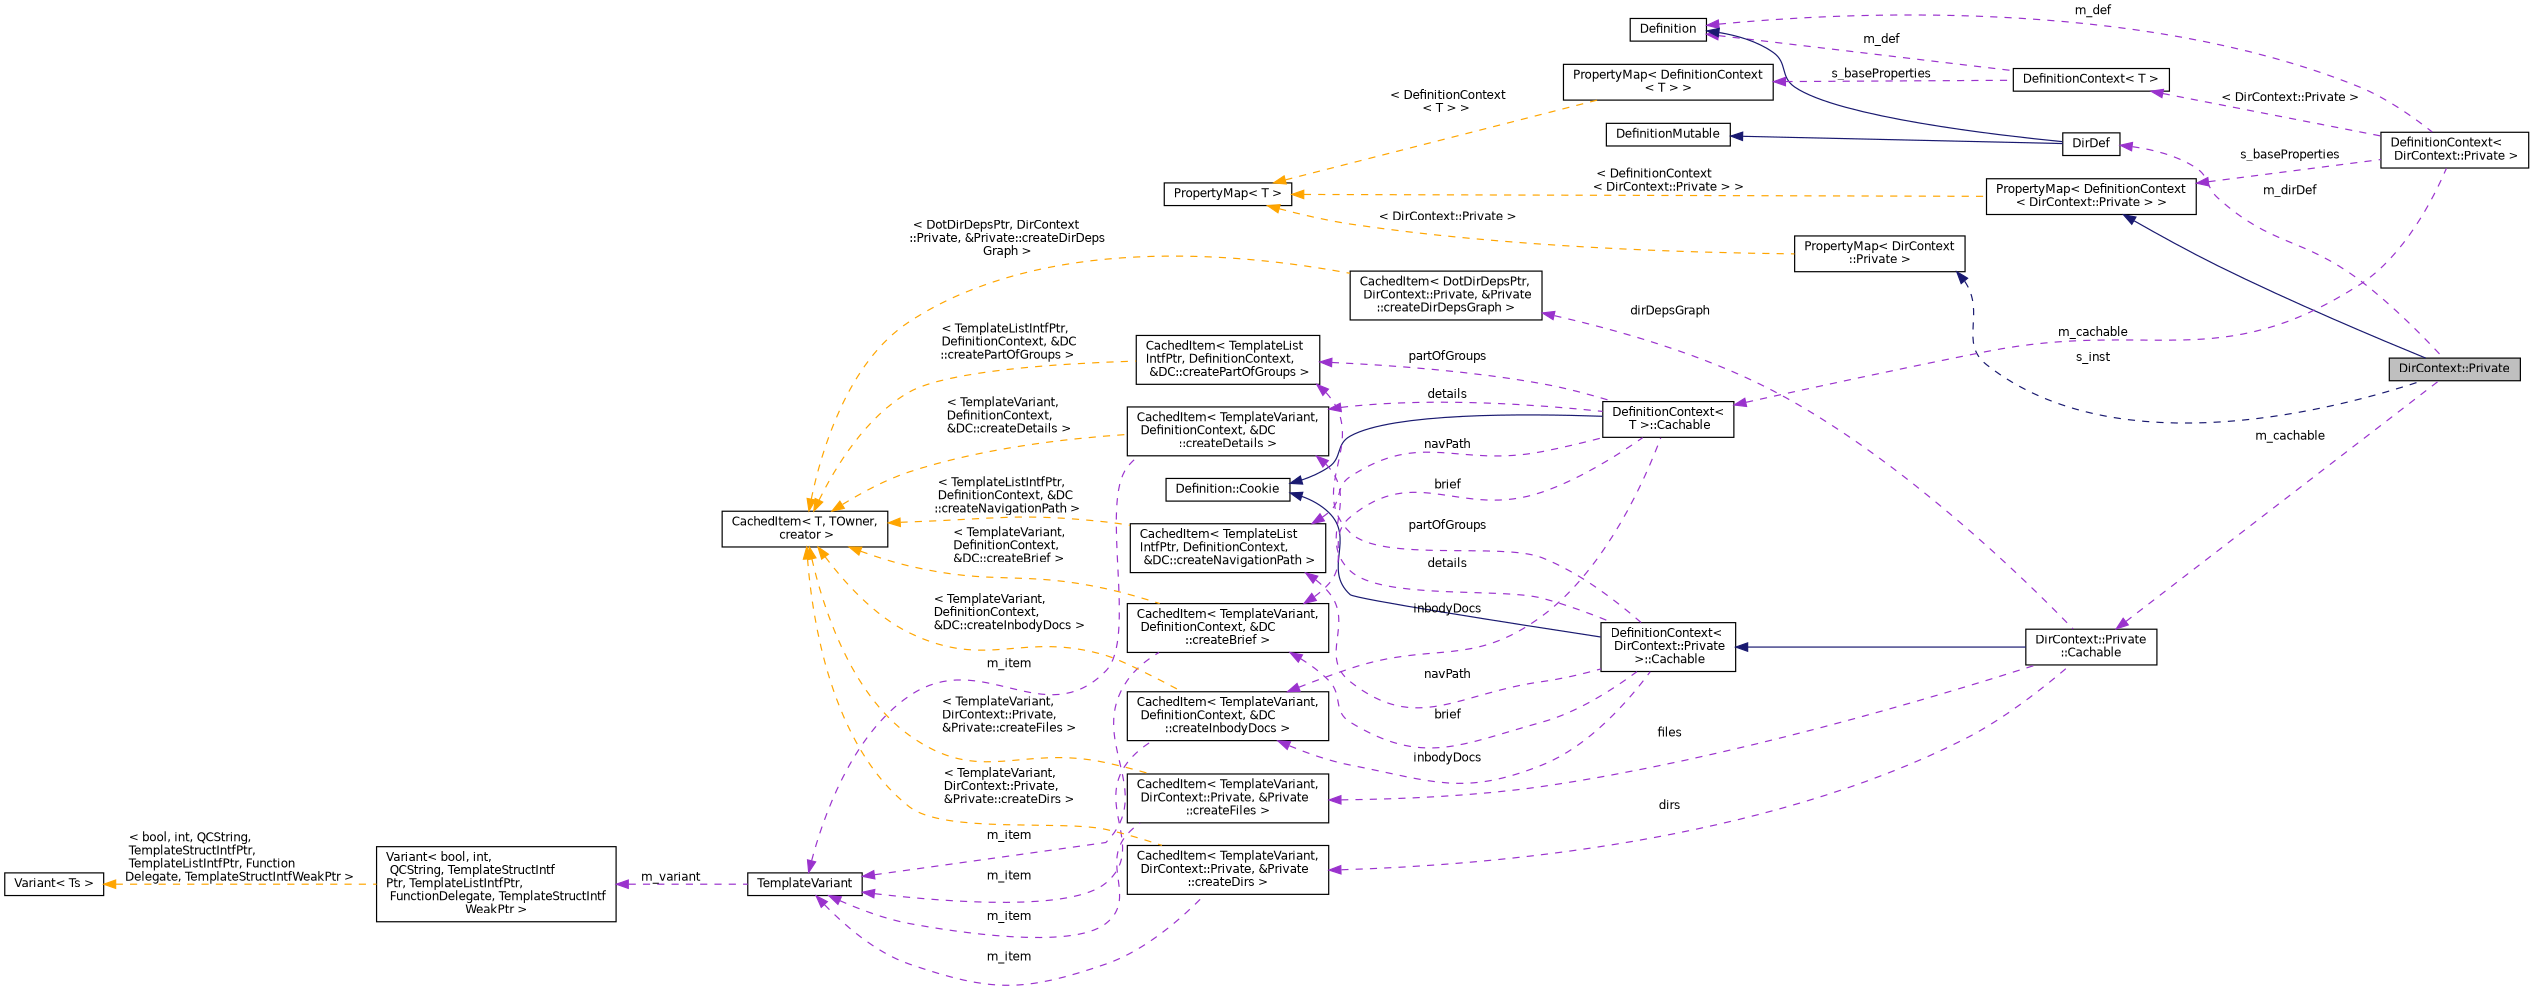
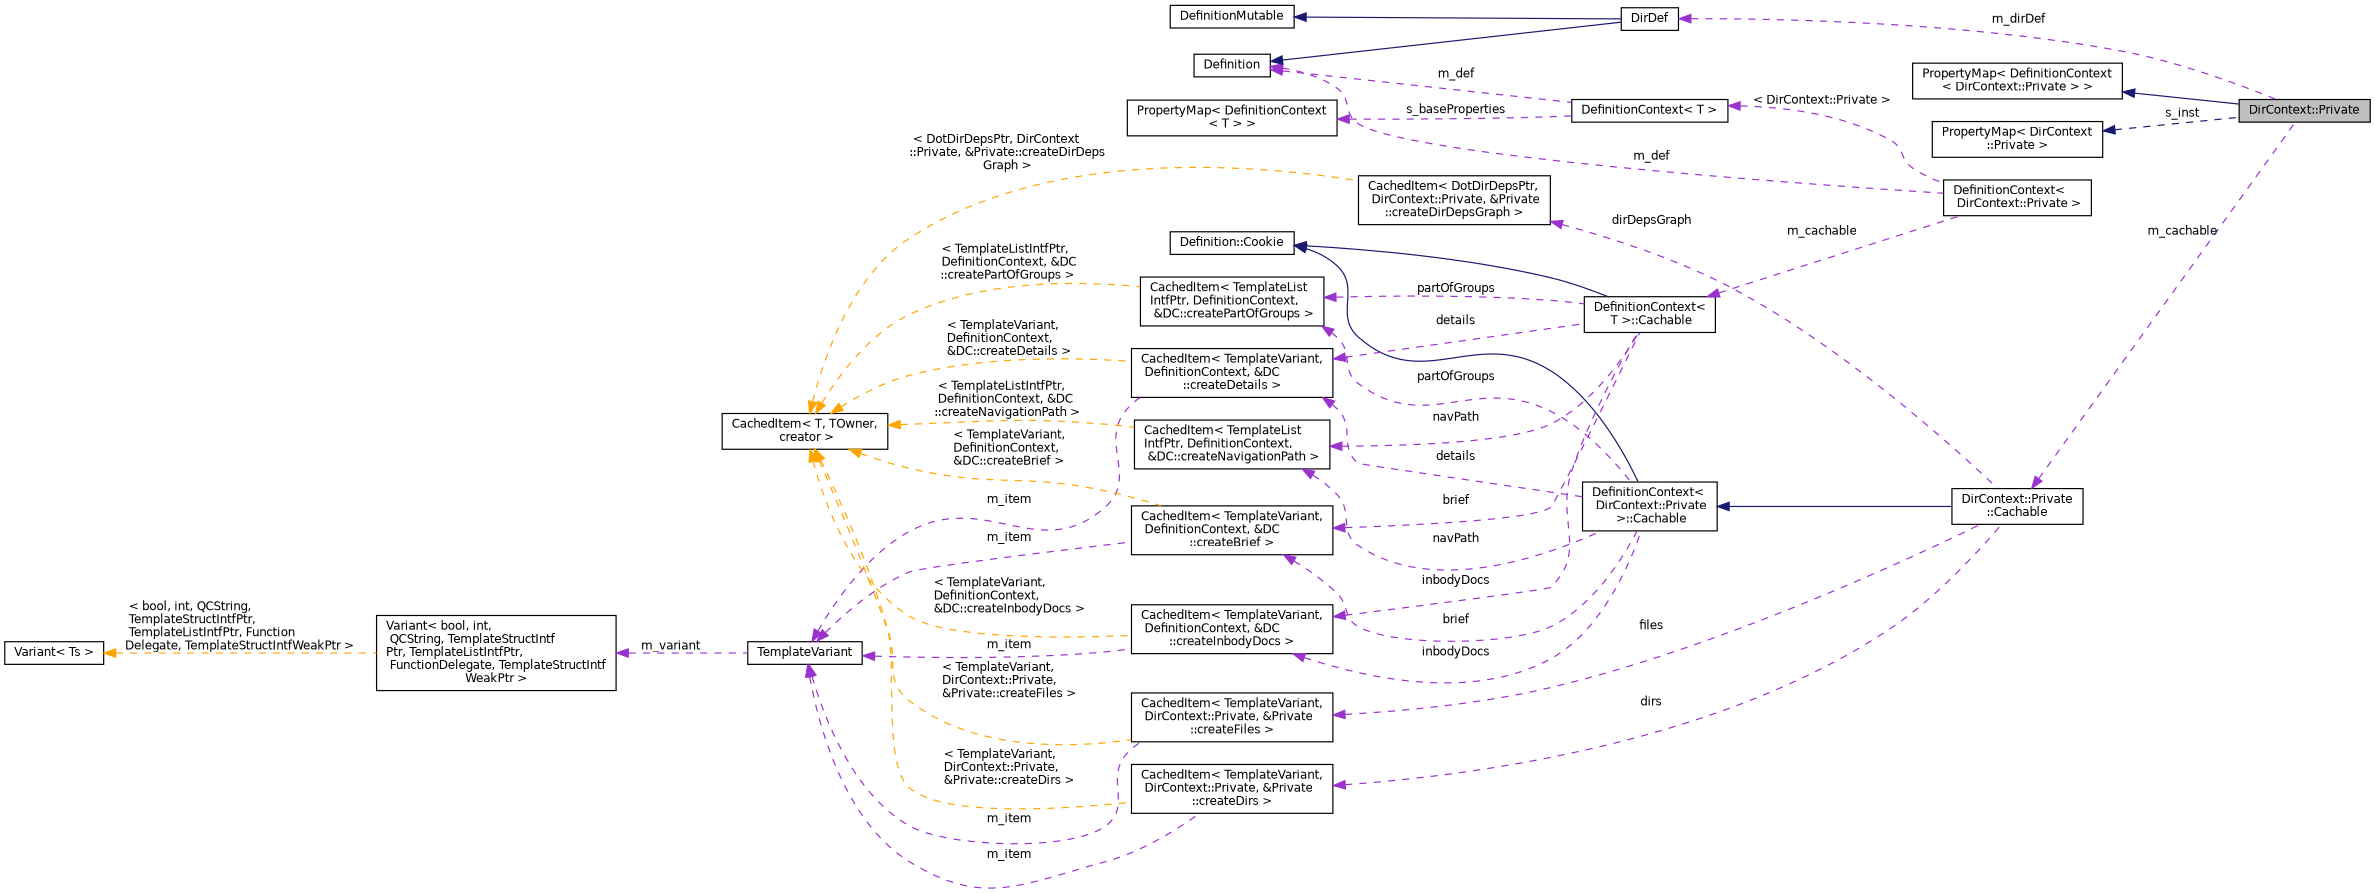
(2295, 171) -> none
(1228, 194) -> none
